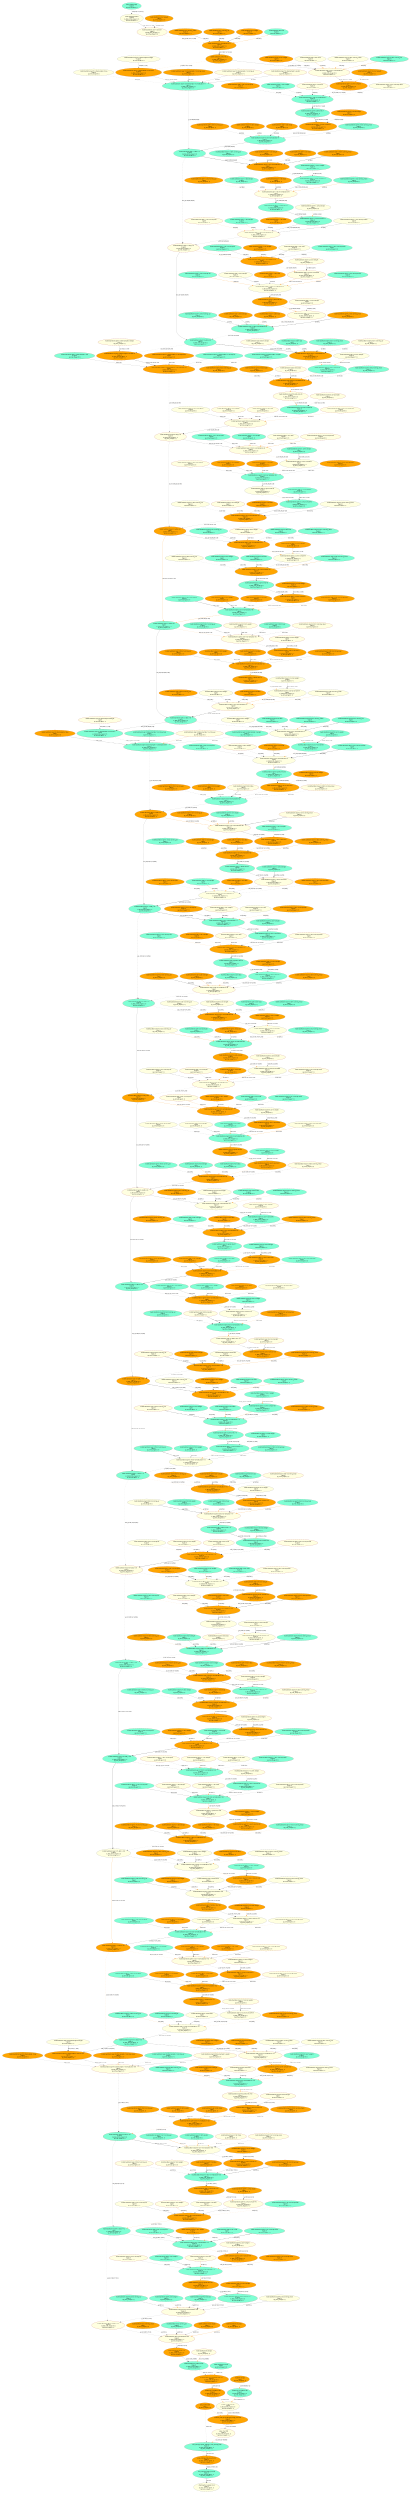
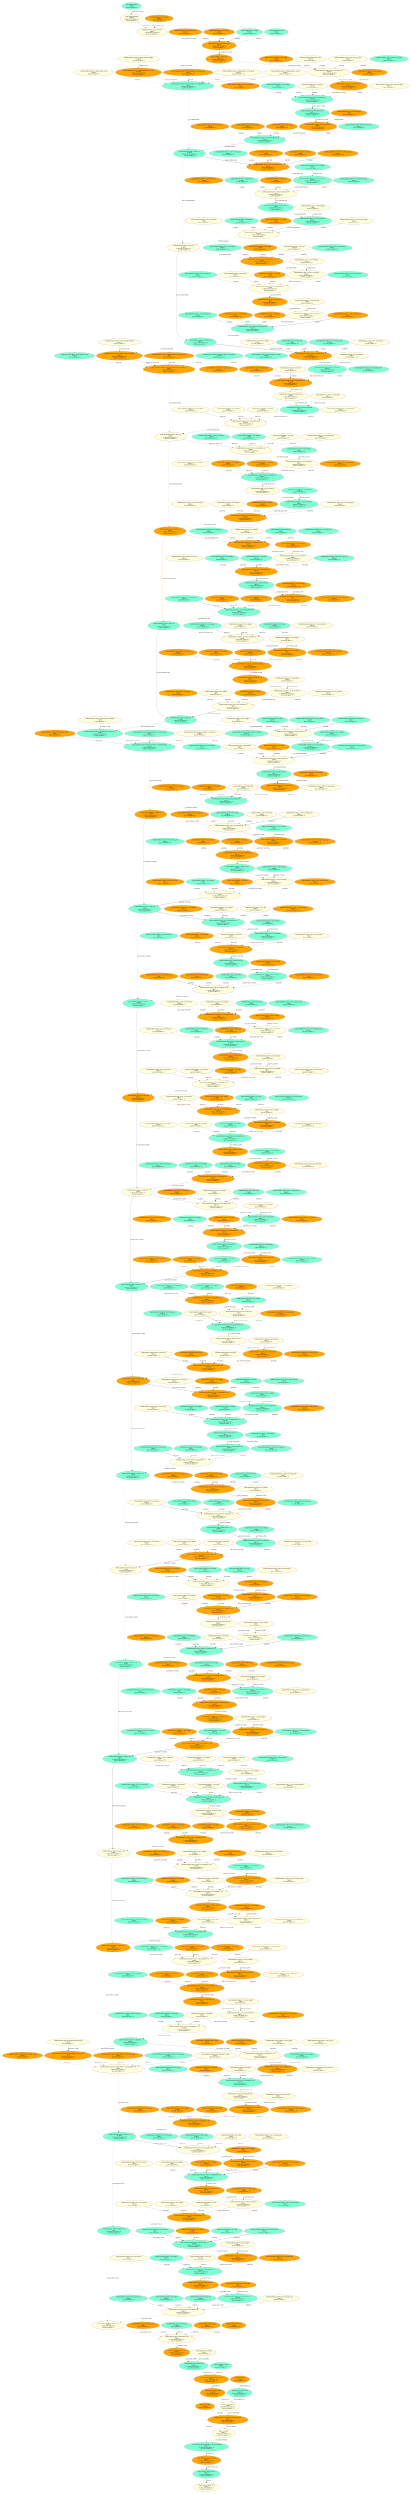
(249, 32) -> (249, 32)
none -> (262, 814)
